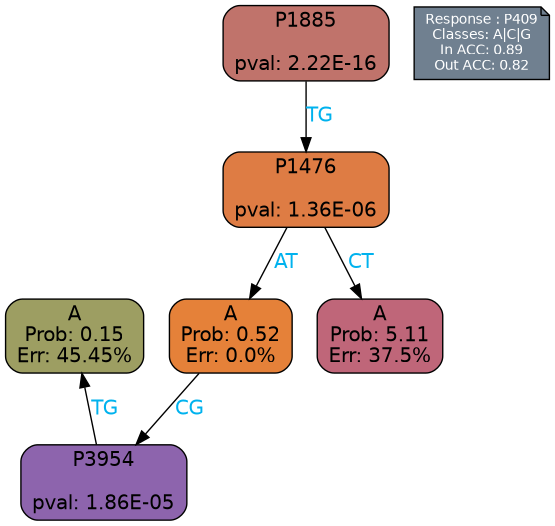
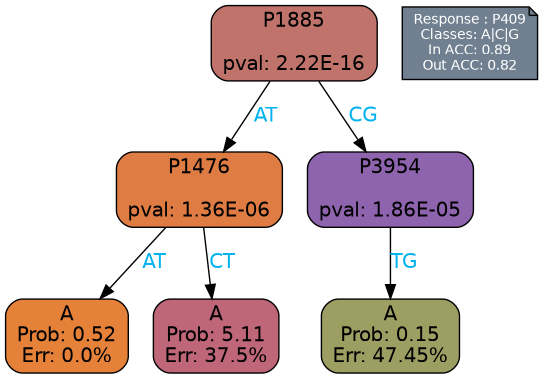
(319, 116) -> (266, 116)
(75, 336) -> (390, 336)
(172, 404) -> (338, 110)
